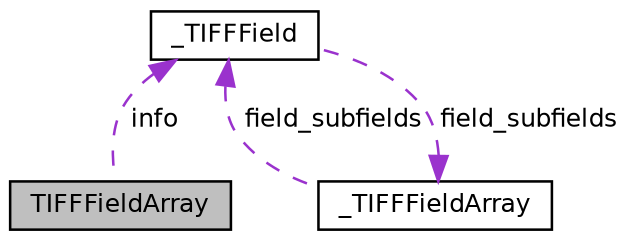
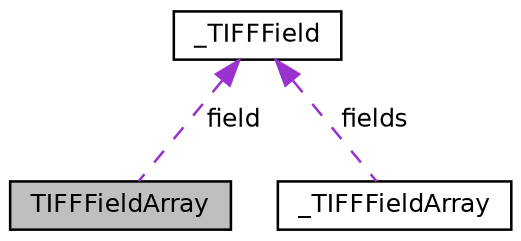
(398, 83) -> none
(151, 121) -> (231, 121)
(330, 121) -> (372, 121)
